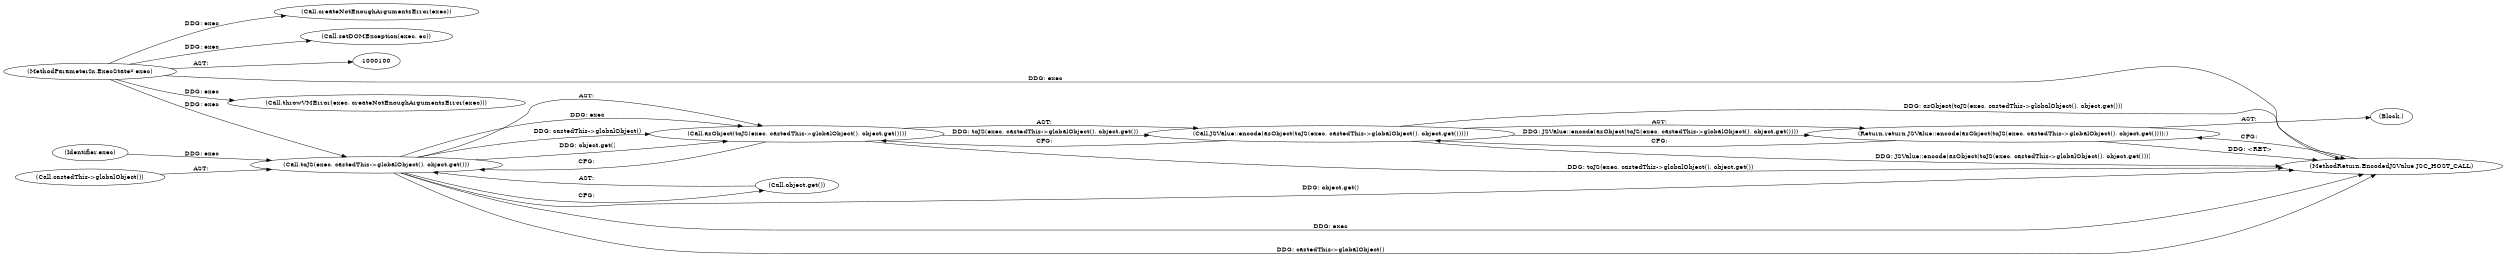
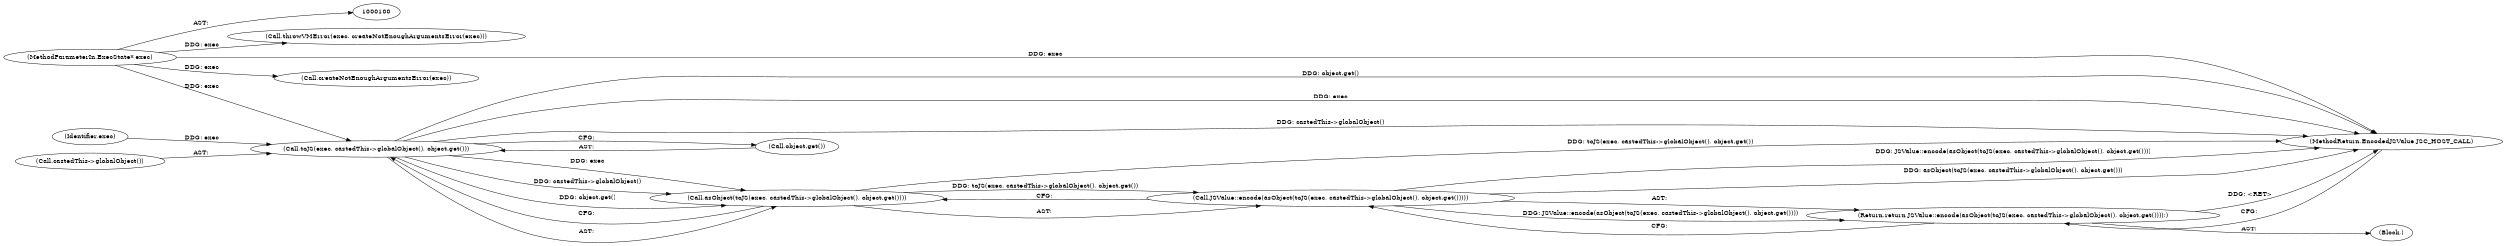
(377, 36) -> none
